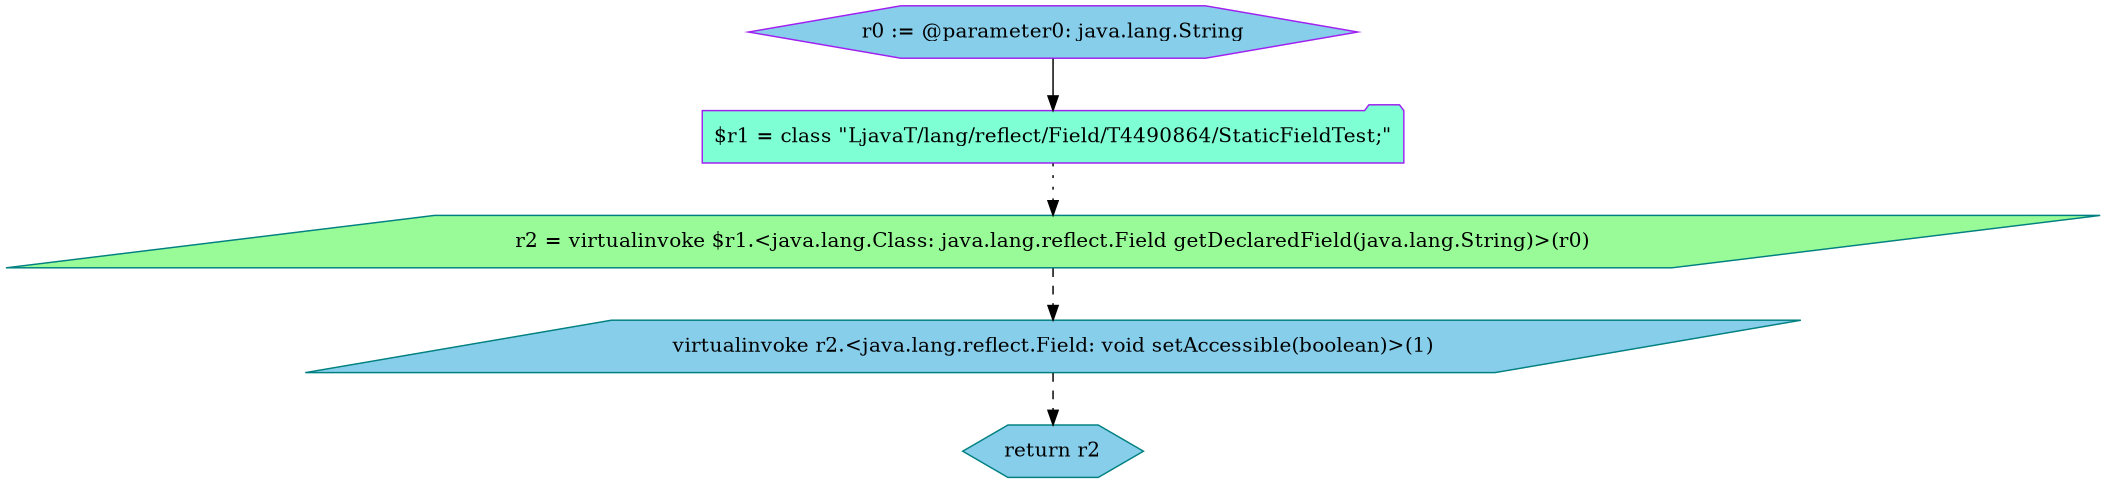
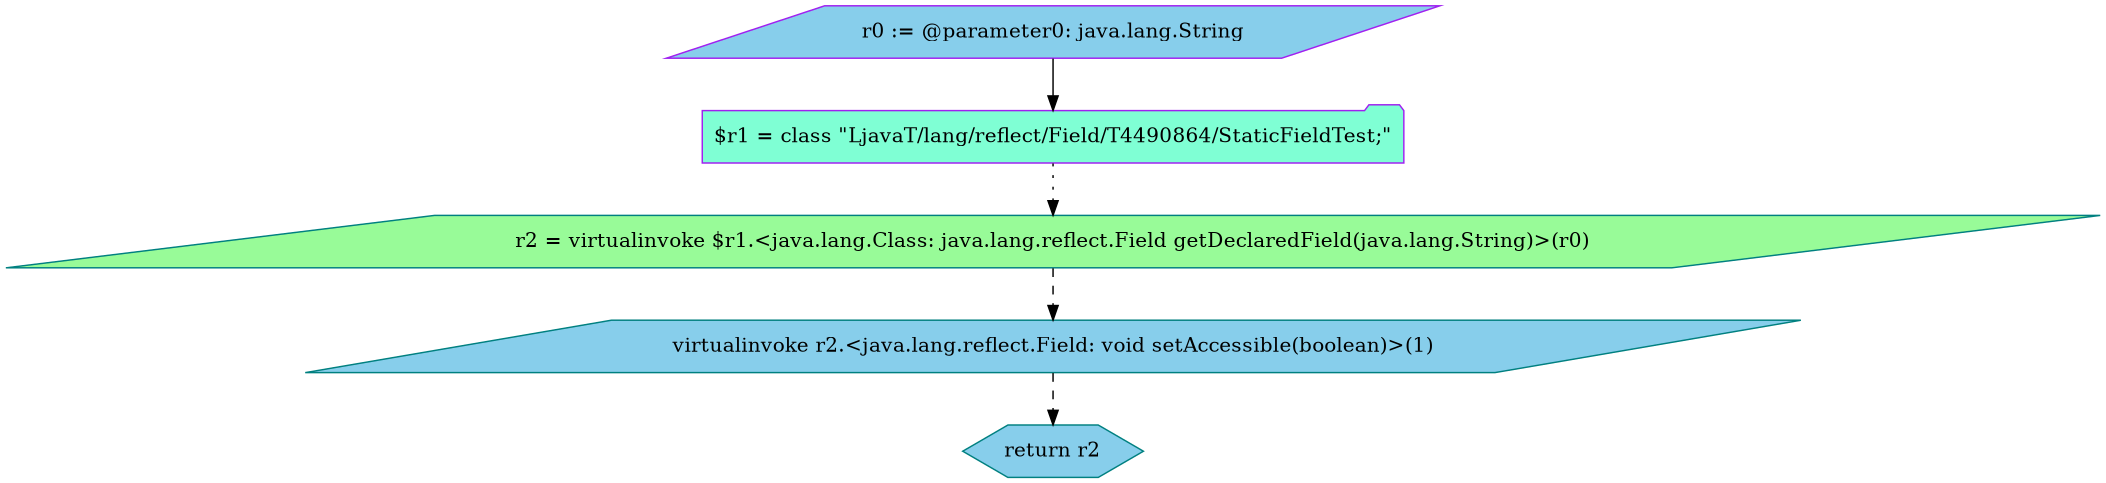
(1053, 32) -> (1053, 32)
